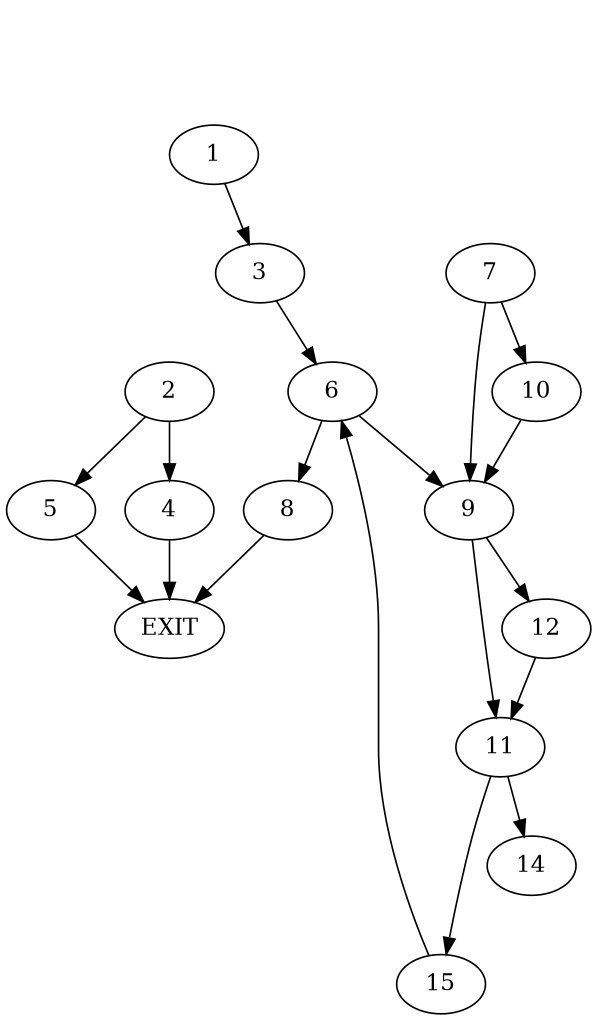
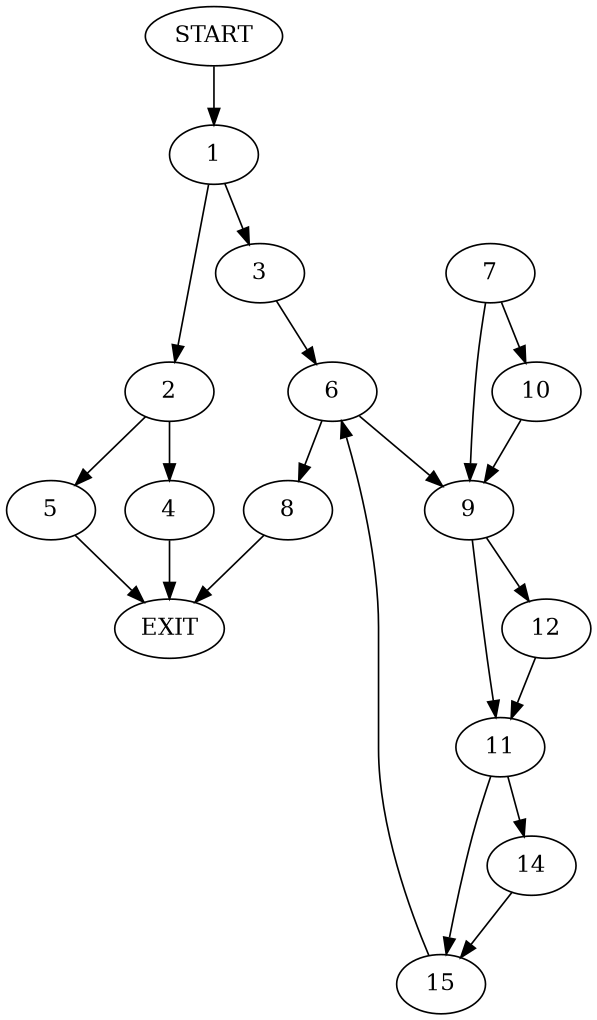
none -> (214, 36)
none -> (193, 265)
none -> (491, 918)
